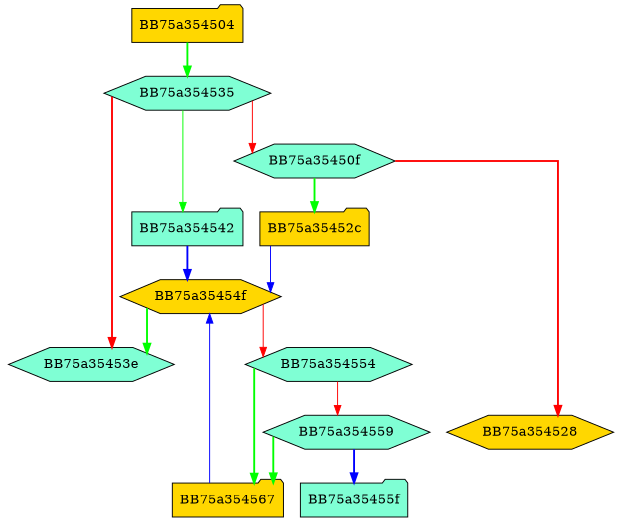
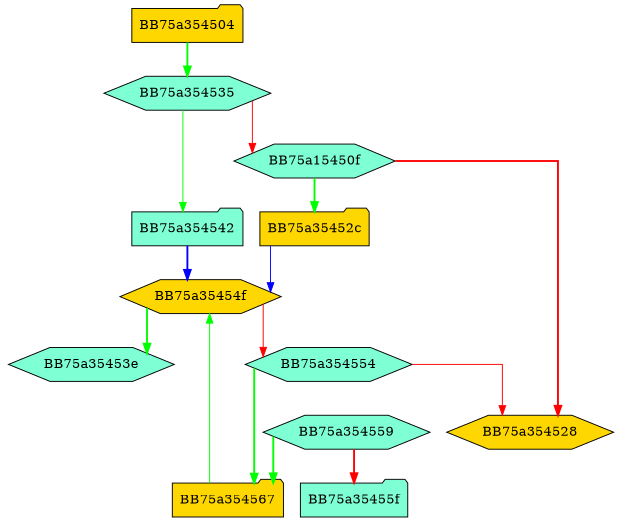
(315, 161) -> (315, 161)
(112, 217) -> none
(338, 394) -> (478, 364)
(210, 403) -> (210, 403)
(354, 461) -> (354, 461)
